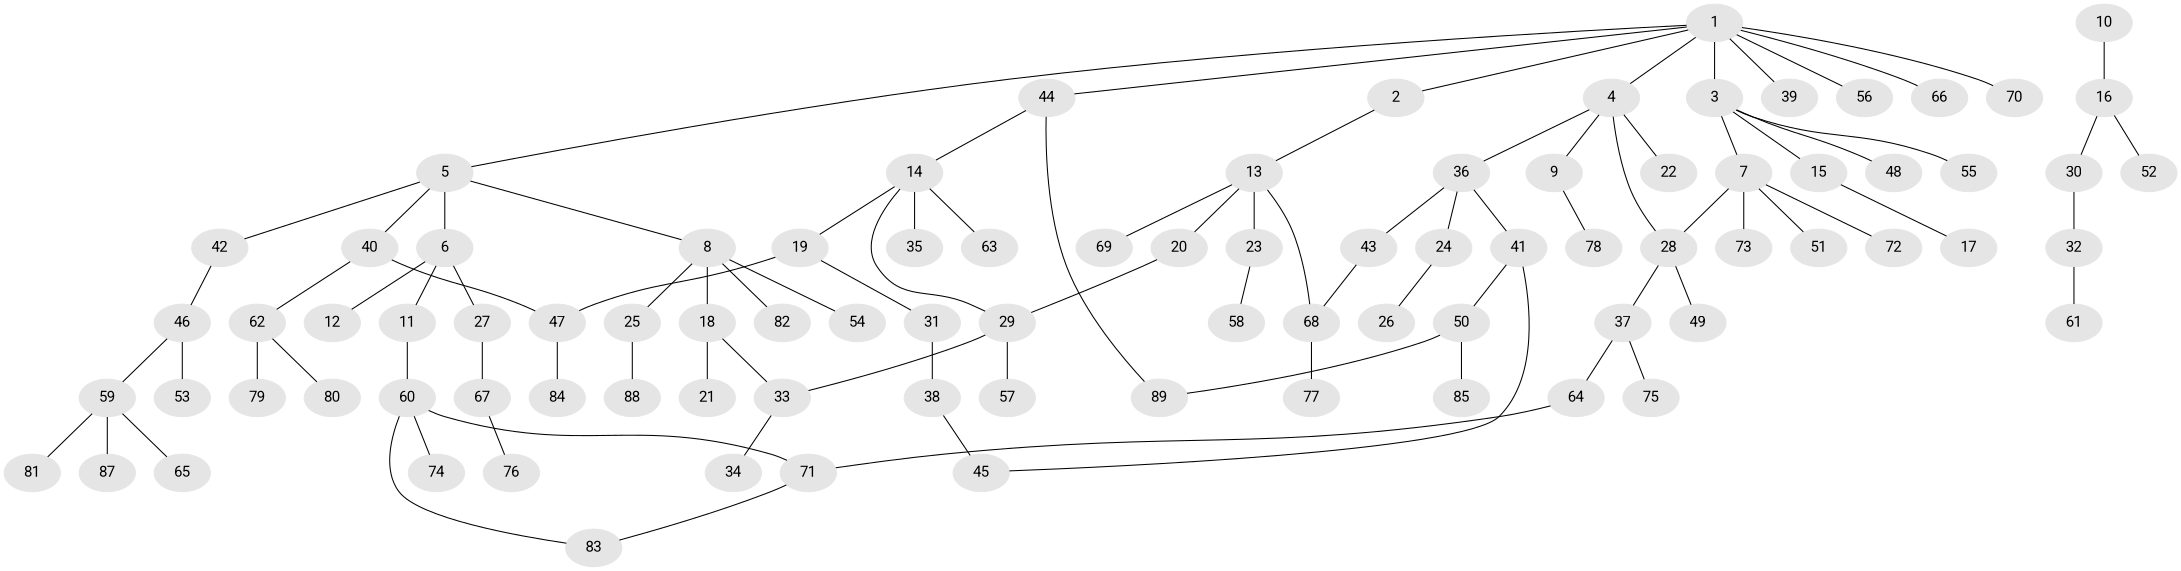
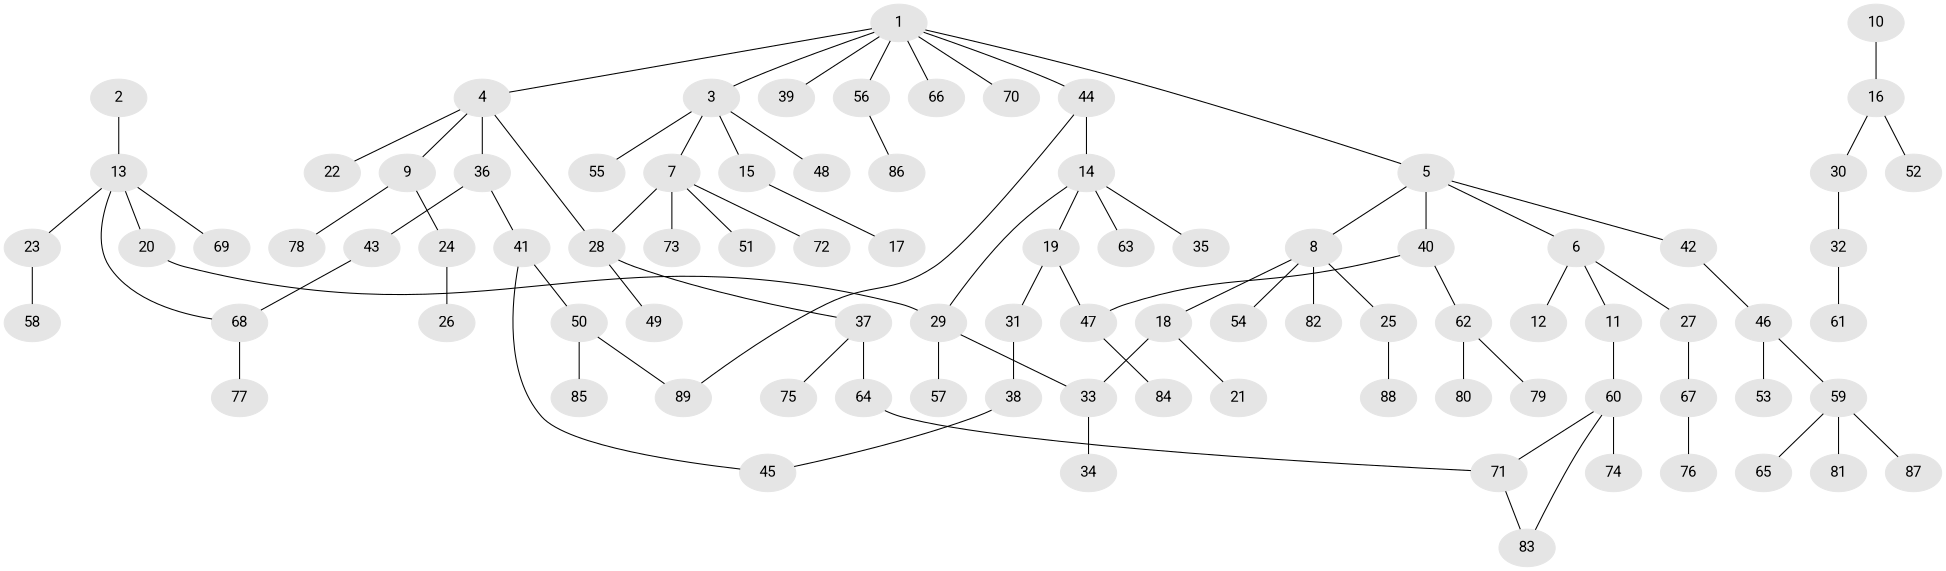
(1555, 60) -> none
none -> (897, 173)
(1453, 210) -> (424, 205)
